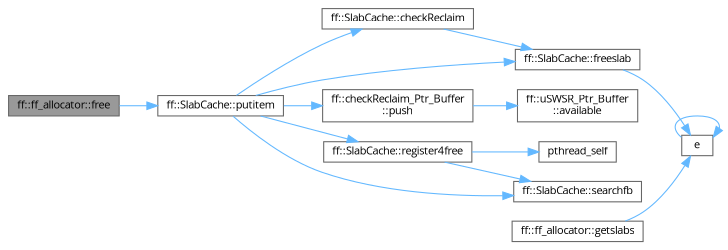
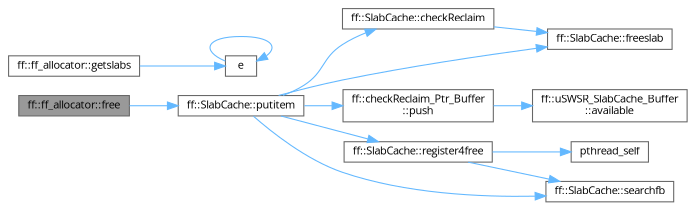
(658, 93) -> none
(578, 106) -> (610, 106)
